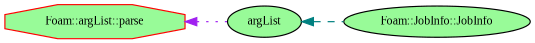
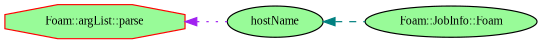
(264, 22) -> (275, 22)
(437, 22) -> (451, 22)
